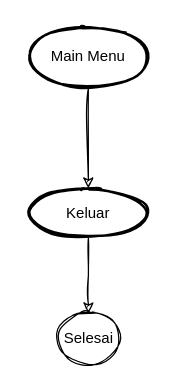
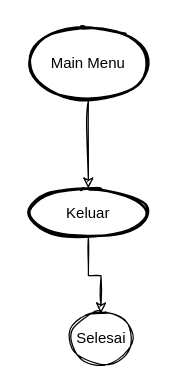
(88, 57) -> (88, 63)
(88, 338) -> (101, 338)
